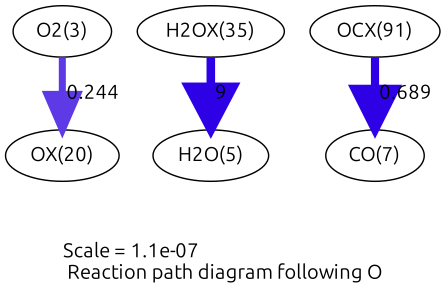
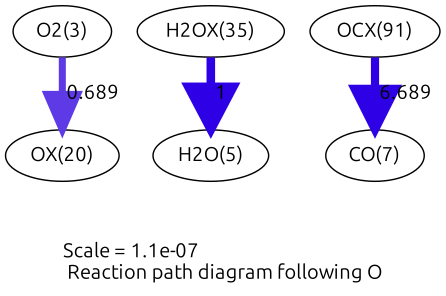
(91, 94) -> (91, 94)
(219, 94) -> (219, 94)
(404, 94) -> (404, 94)
